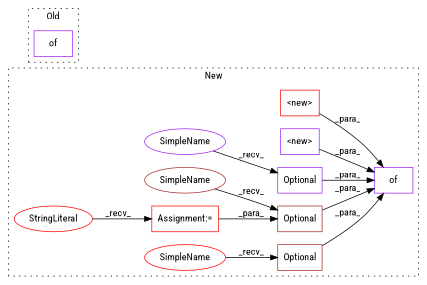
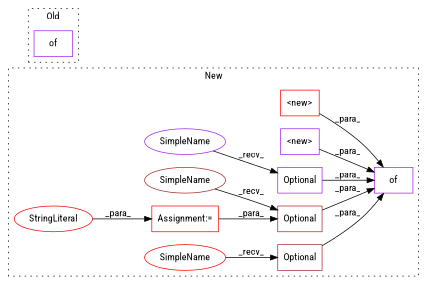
(119, 214) -> (119, 214)
